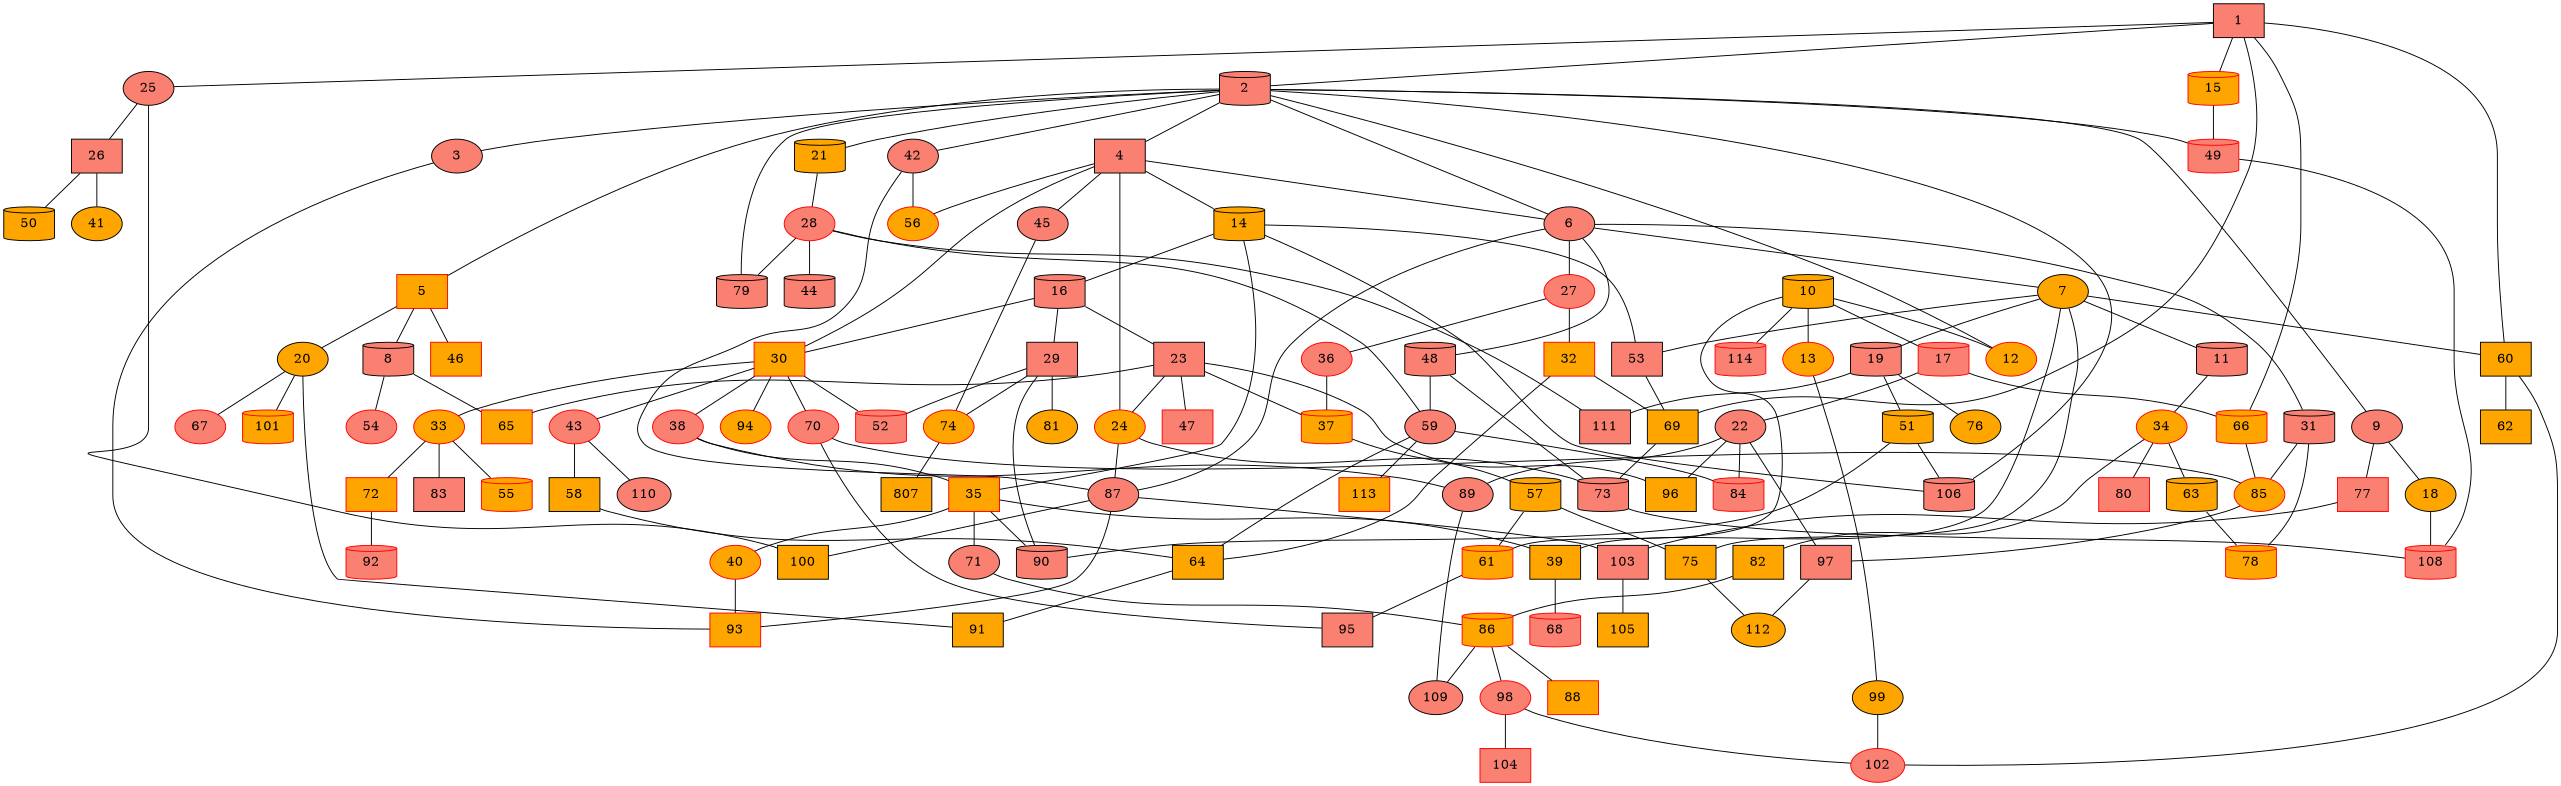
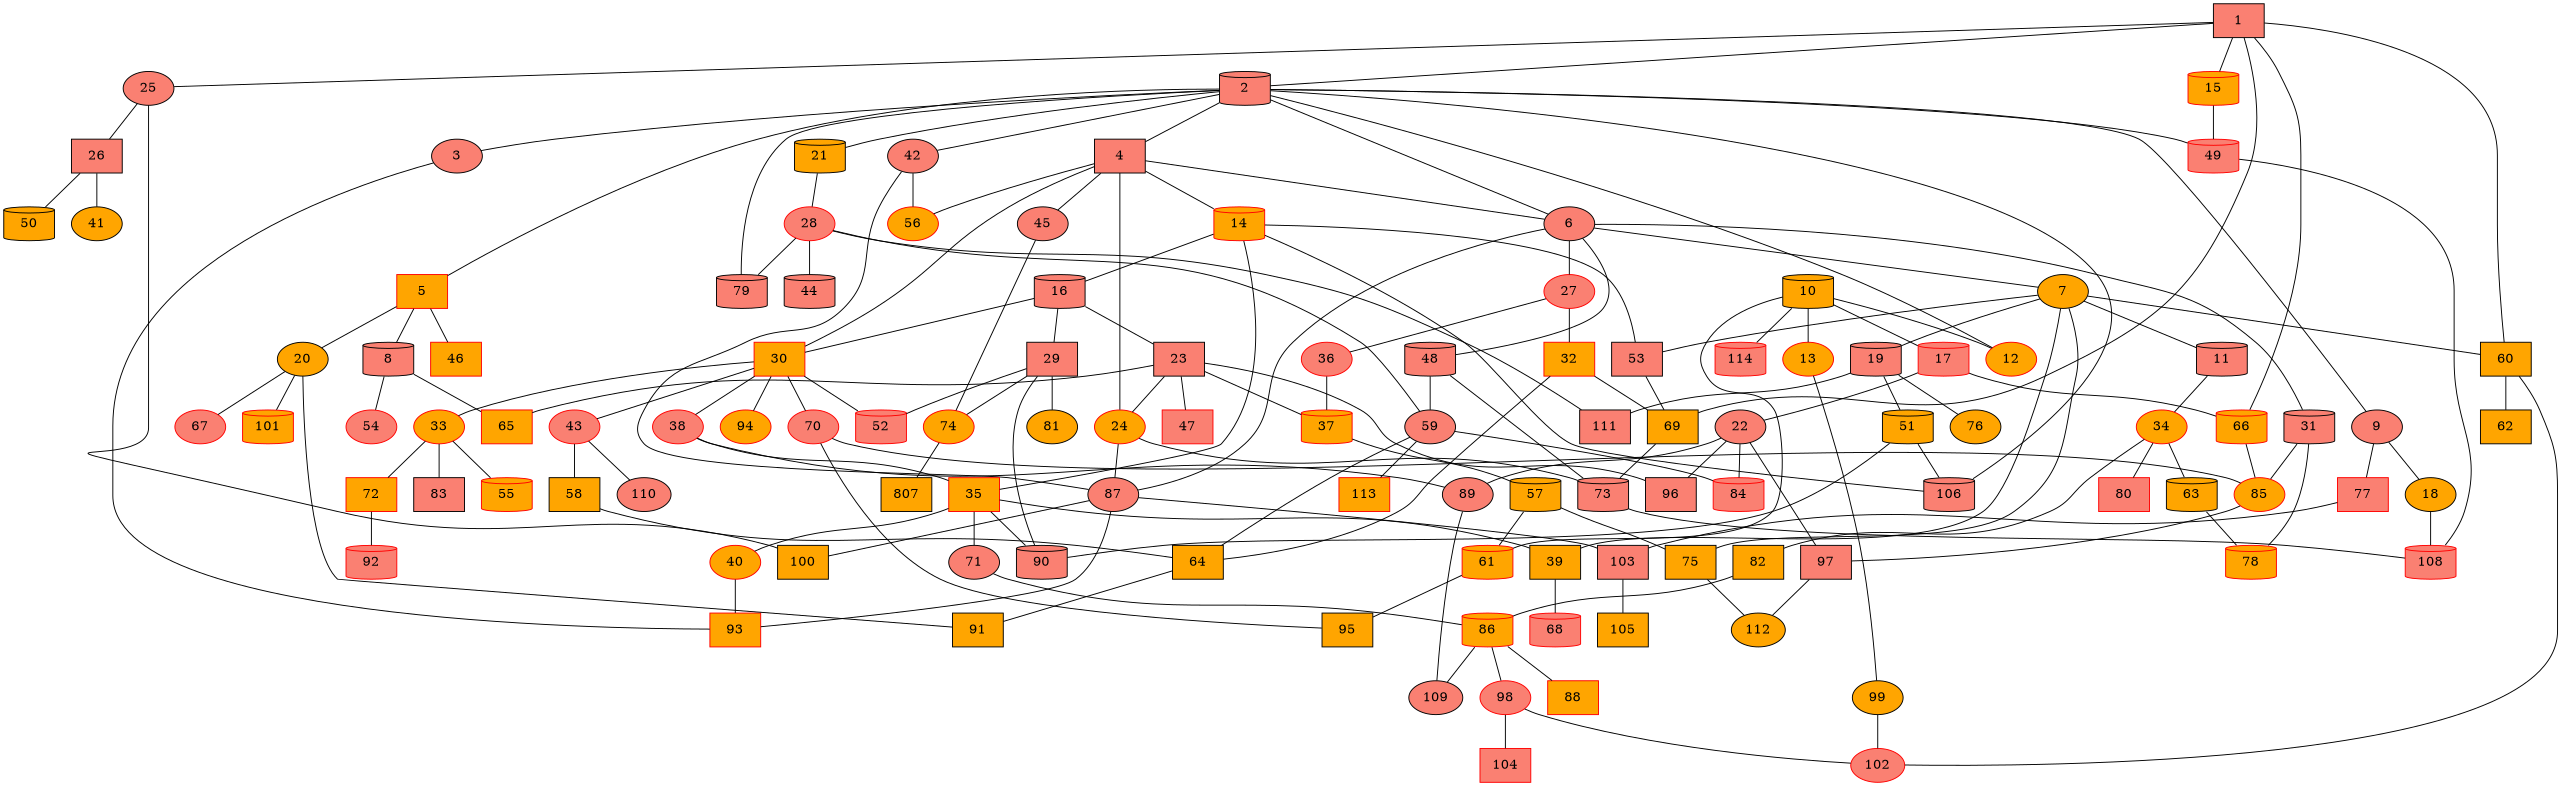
(1239, 224) -> (1239, 224)
(1671, 495) -> (1671, 495)
(1347, 630) -> (1347, 630)
